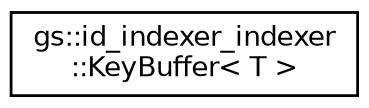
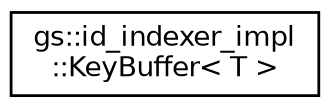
(184, 54) -> (165, 54)
